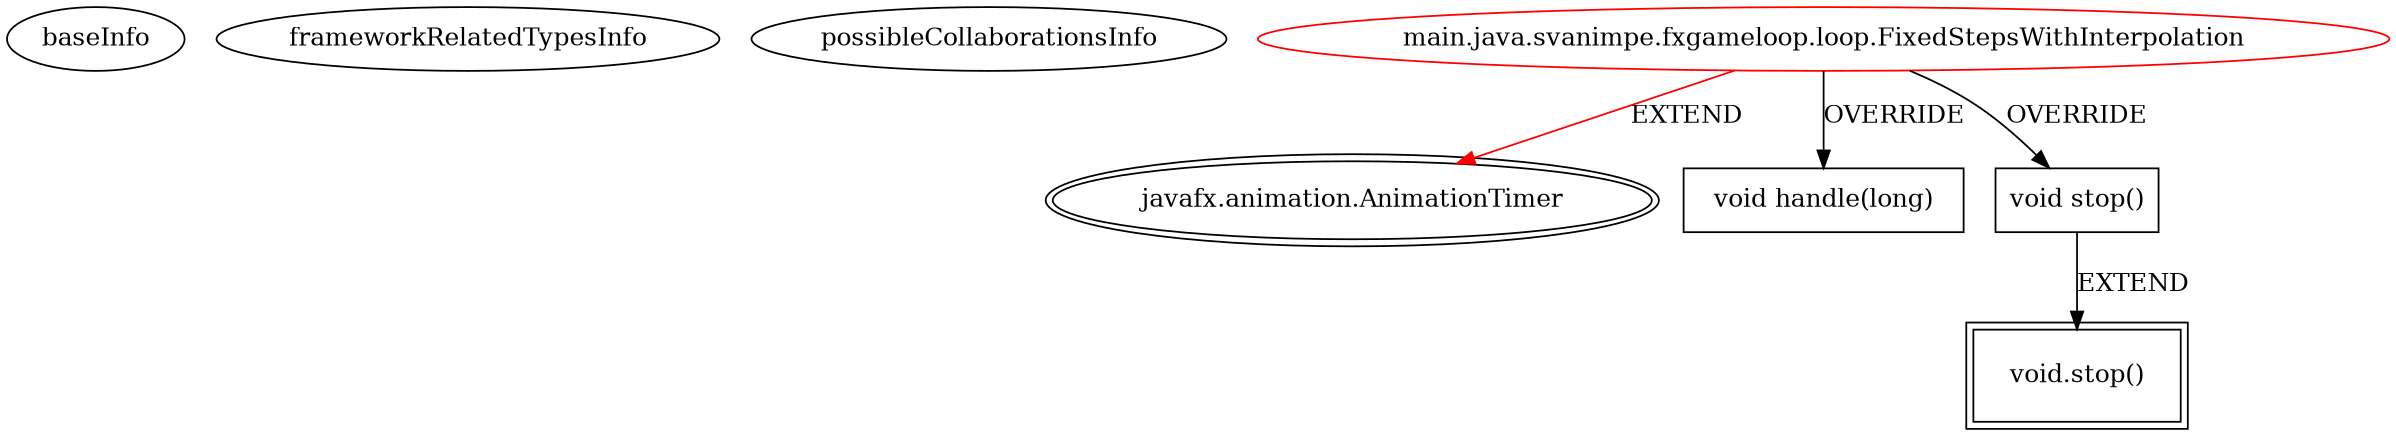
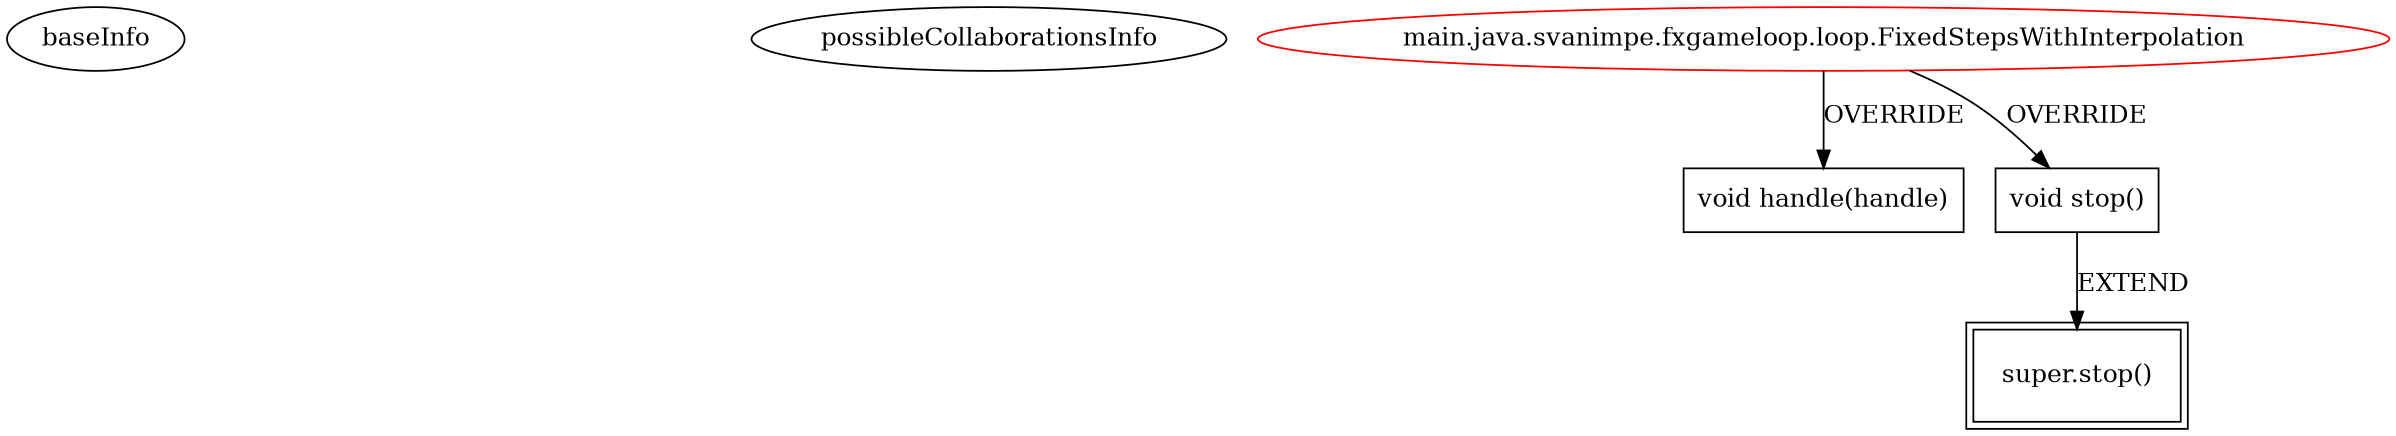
(468, 39) -> none
(1352, 200) -> none
(1824, 200) -> (1824, 200)
(2077, 376) -> (2077, 376)
